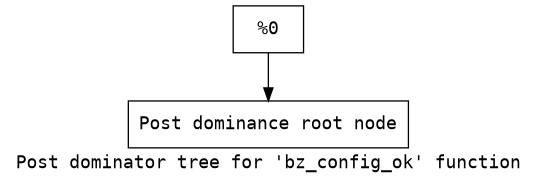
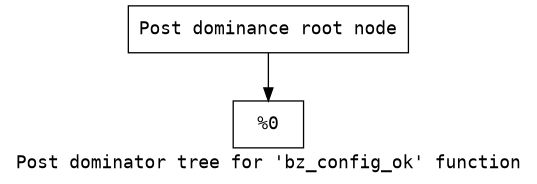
(268, 70) -> (268, 70)
